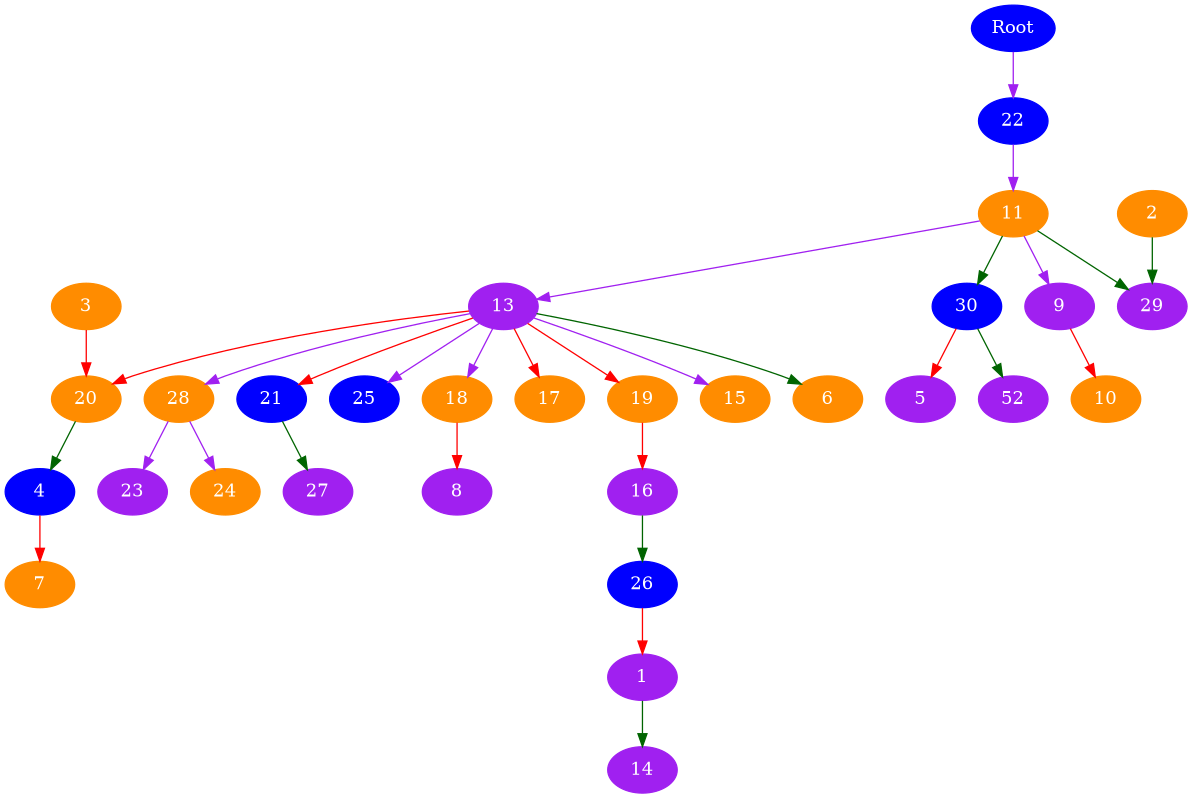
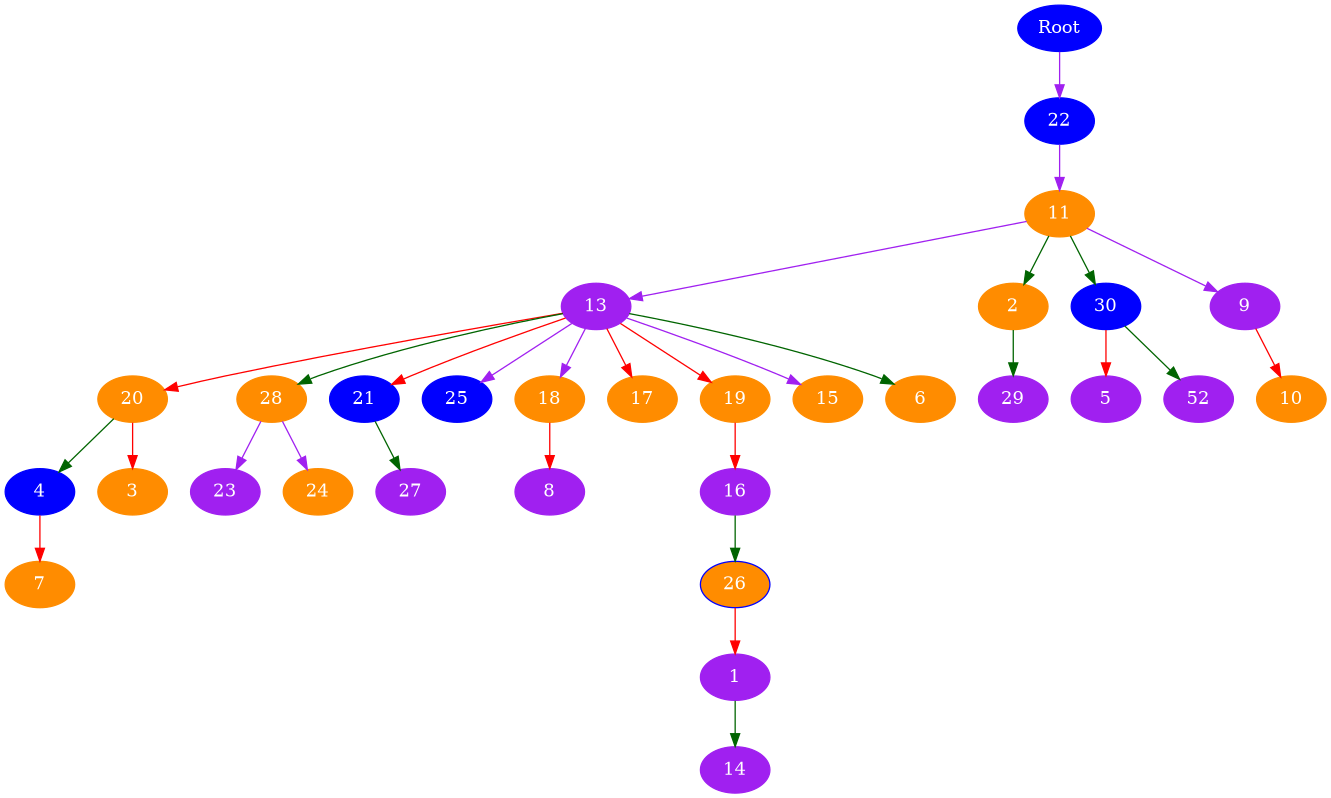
(1078, 257) -> (1039, 254)
(343, 341) -> (404, 350)
(86, 346) -> (133, 439)
(642, 585) -> (735, 585)
